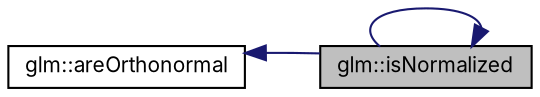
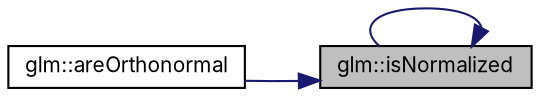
(293, 53) -> (272, 81)
